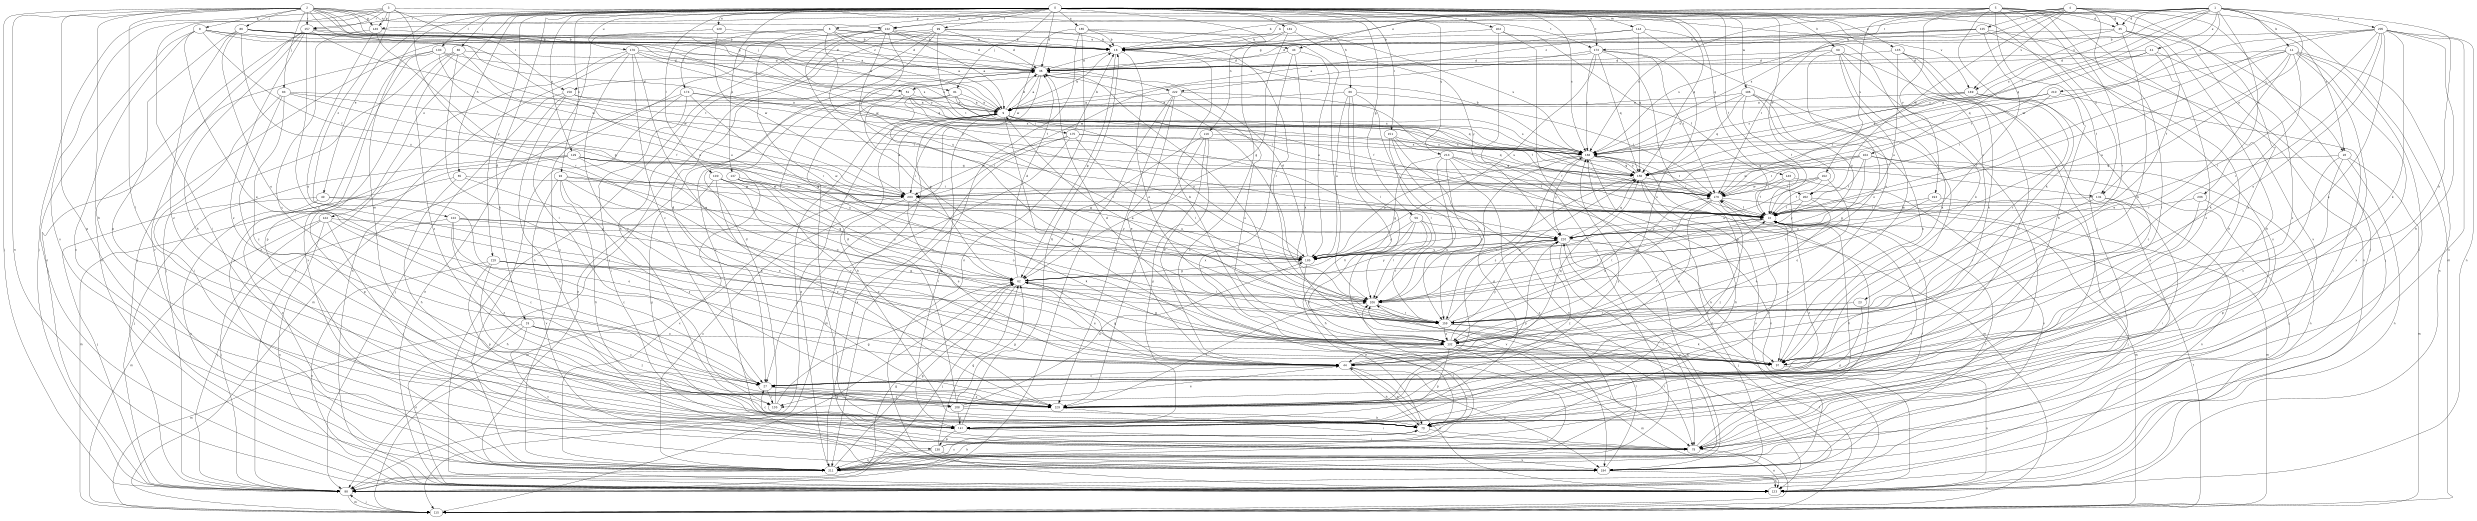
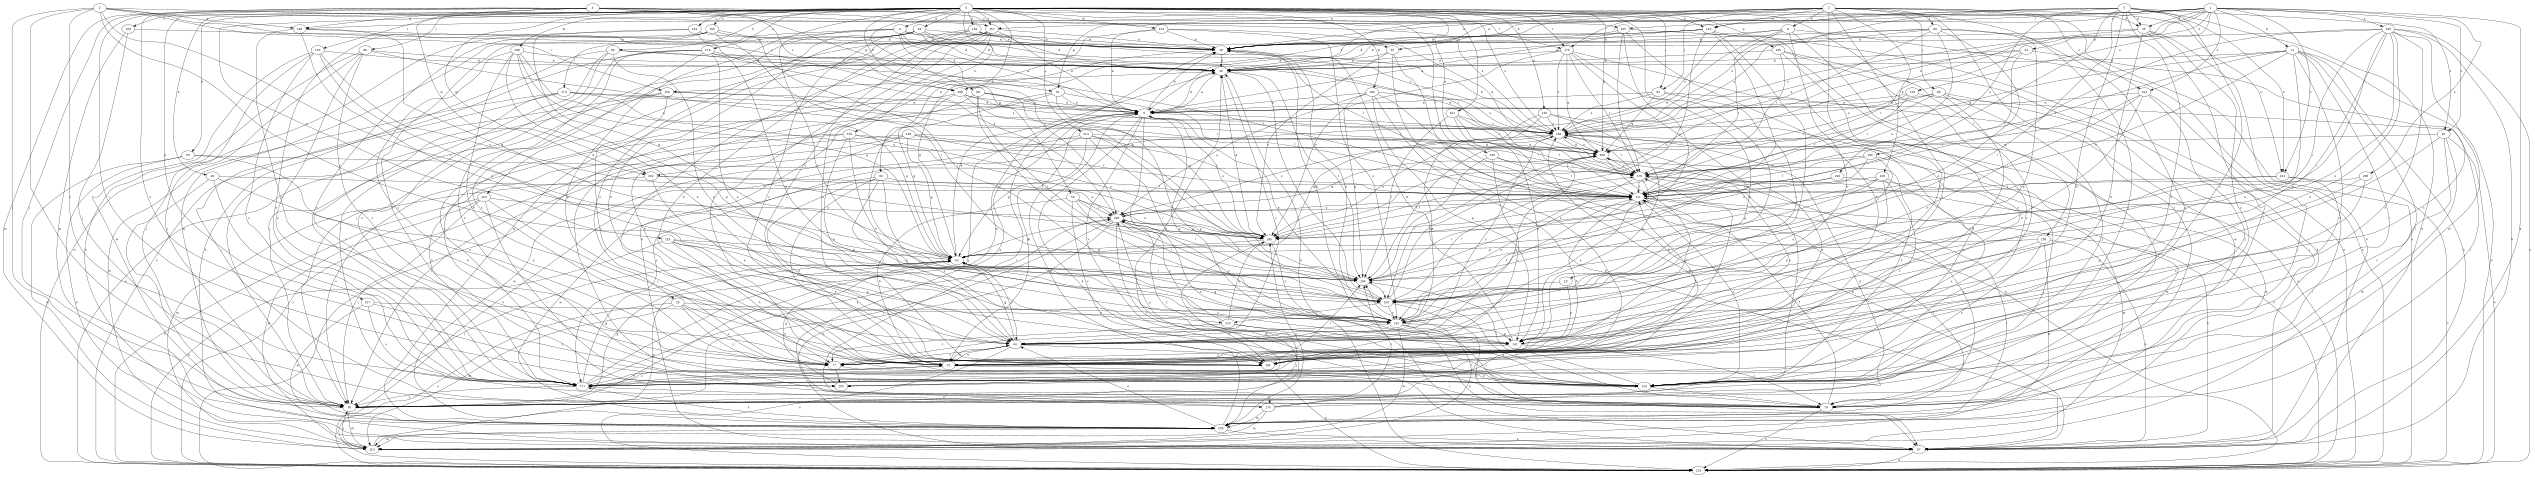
(1048, 40) -> (1048, 51)
(463, 67) -> (721, 88)
(2038, 72) -> (1947, 20)
(1703, 144) -> (1353, 178)
(752, 162) -> (1256, 333)
(896, 268) -> (907, 398)
(922, 283) -> (1323, 311)
(874, 396) -> (496, 259)
(948, 435) -> (1724, 275)
(773, 484) -> (1333, 322)
